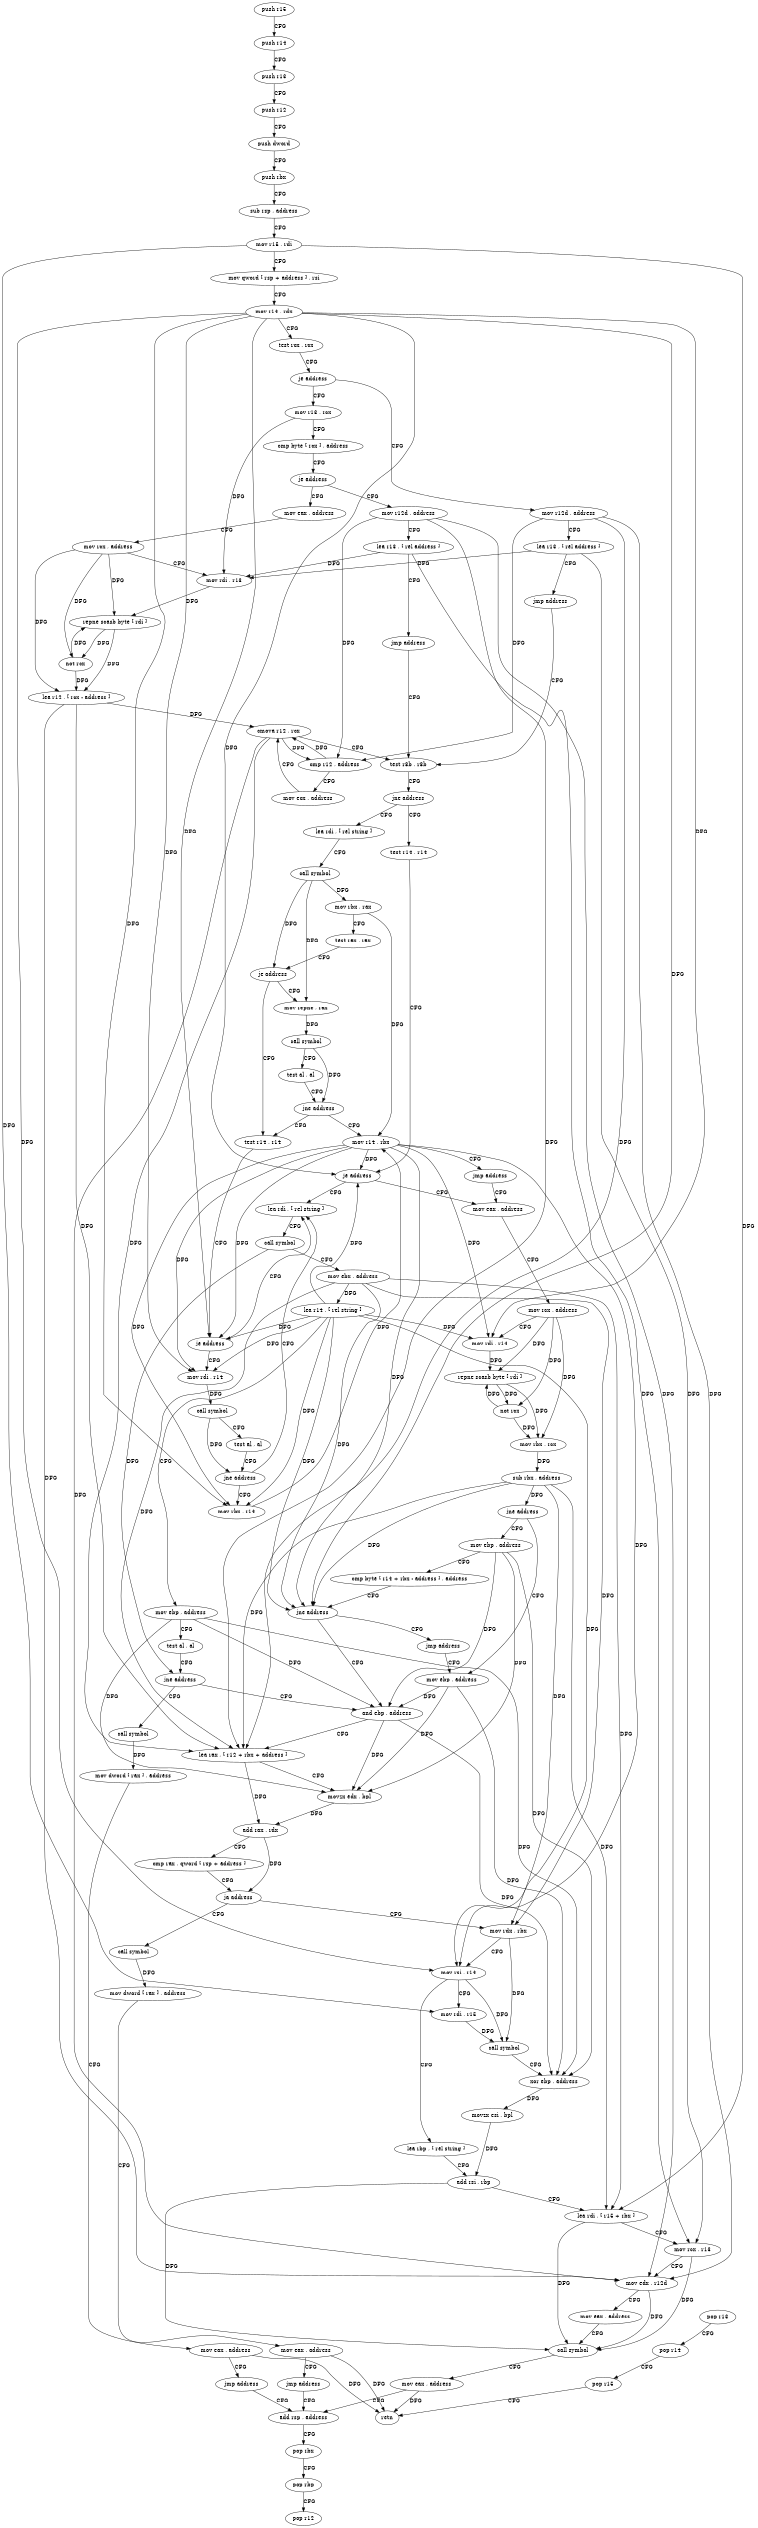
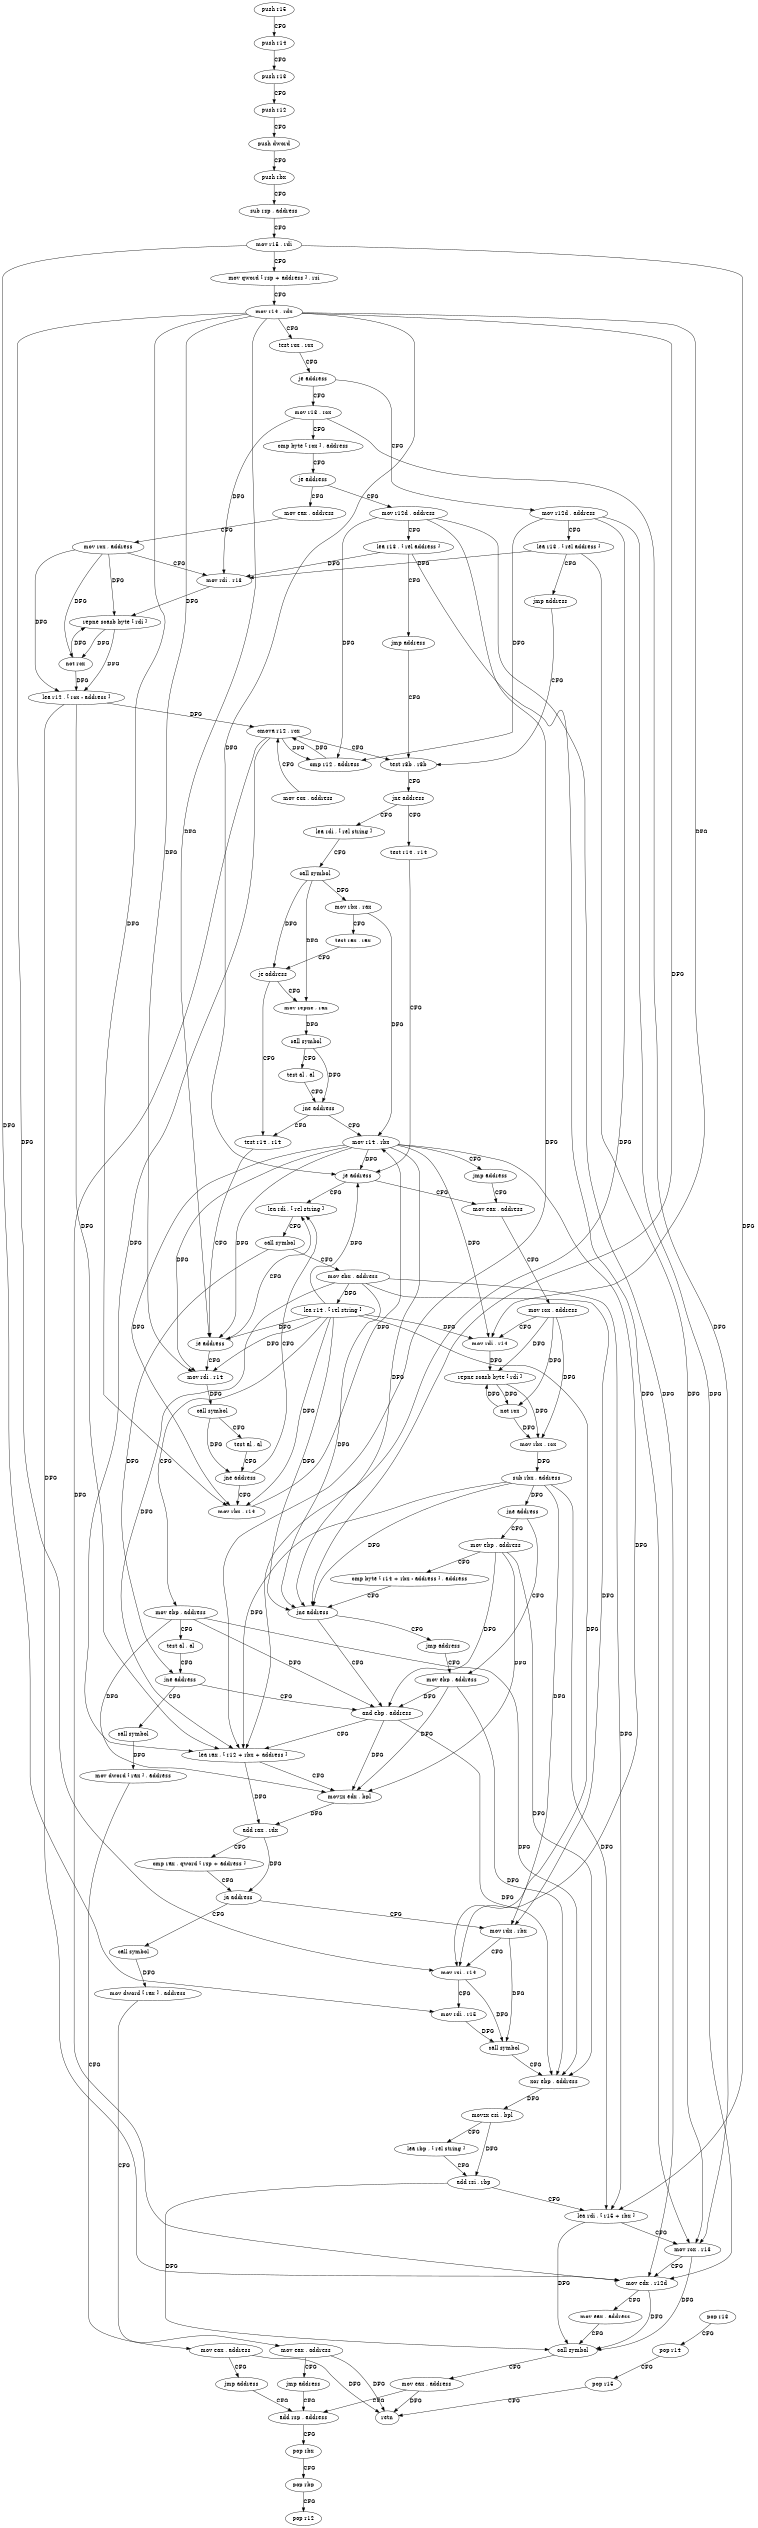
(323, 780) -> none
none -> (664, 1214)
(420, 2055) -> (466, 2131)
